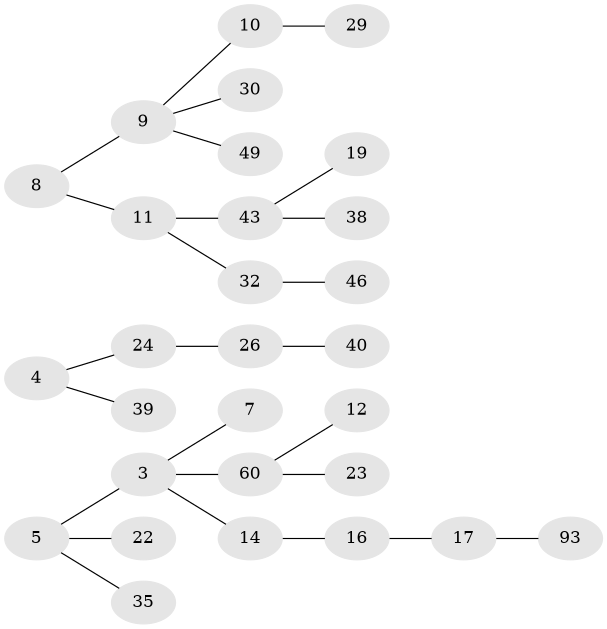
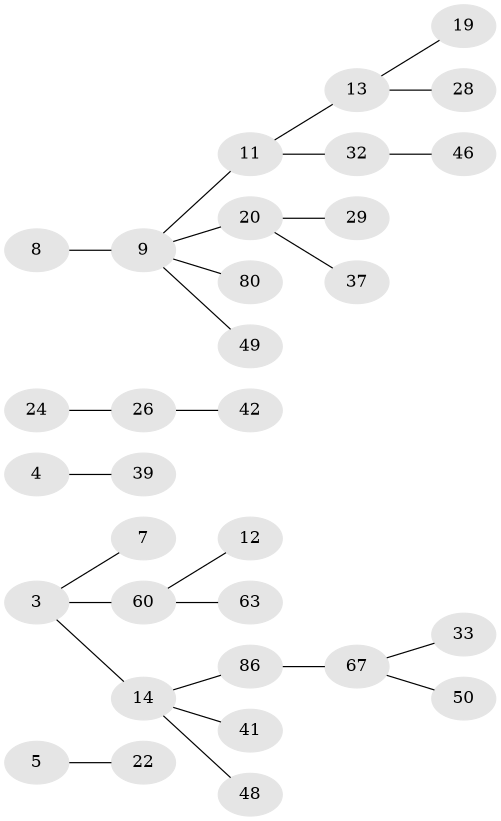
(250, 26) -> (250, 218)
(250, 90) -> (250, 282)
(90, 202) -> (197, 202)
(250, 218) -> (357, 90)
(357, 218) -> (464, 90)
none -> (357, 282)
(357, 346) -> (250, 410)
(90, 362) -> none
(357, 474) -> (250, 603)
(90, 506) -> none
(357, 538) -> (250, 667)
(464, 538) -> (357, 667)
(571, 538) -> (464, 635)
(144, 603) -> none
none -> (464, 699)
none -> (250, 731)
none -> (250, 795)
